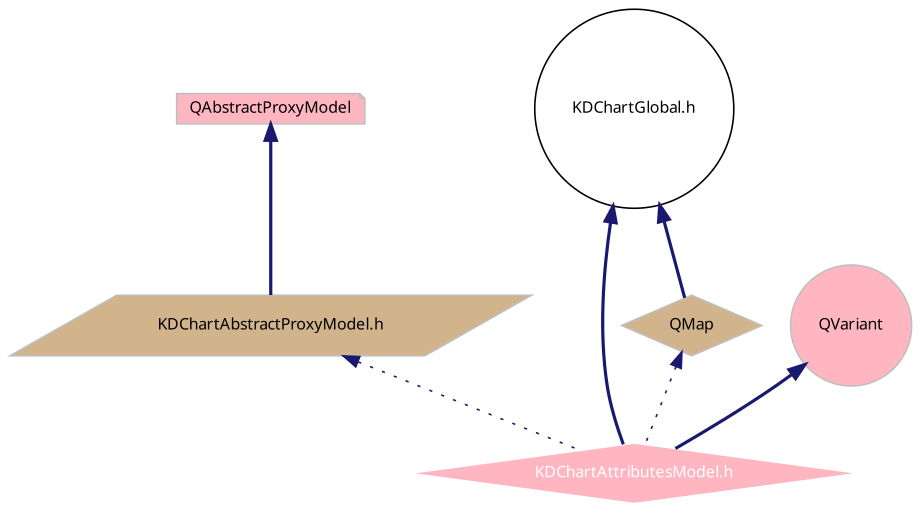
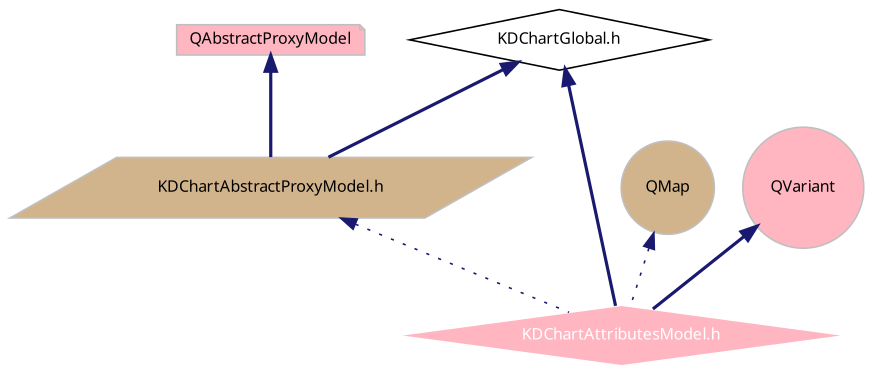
(634, 109) -> (559, 40)
(674, 259) -> (416, 113)
(692, 326) -> (668, 188)
